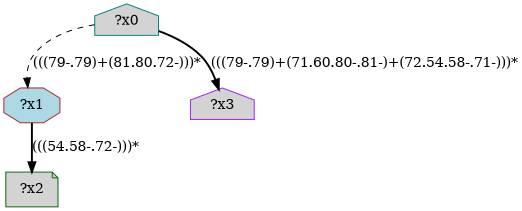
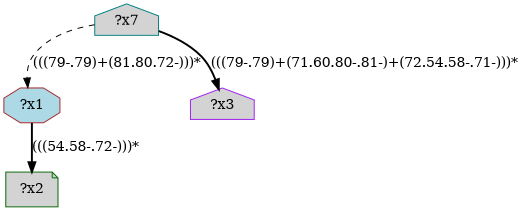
(127, 21) -> (127, 21)
